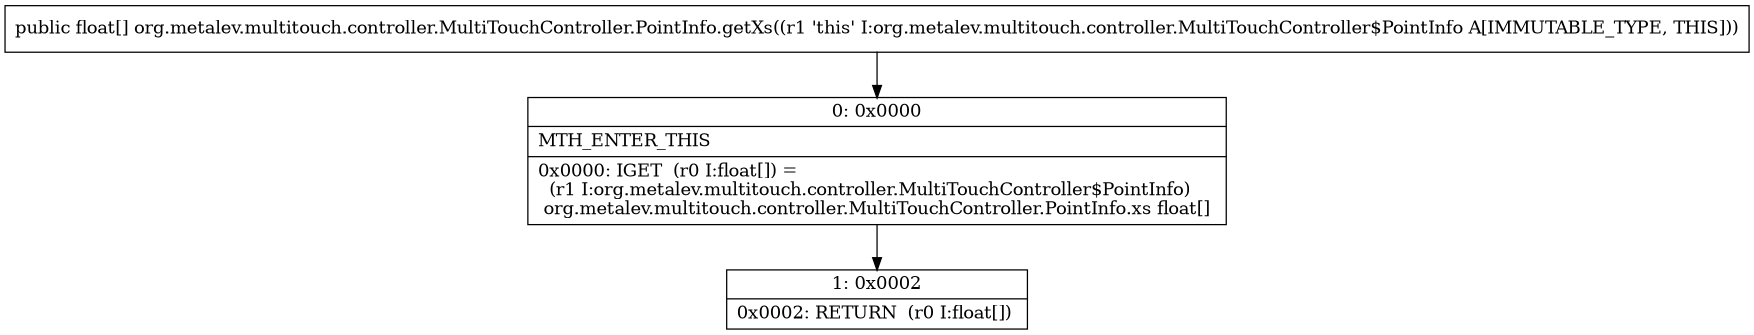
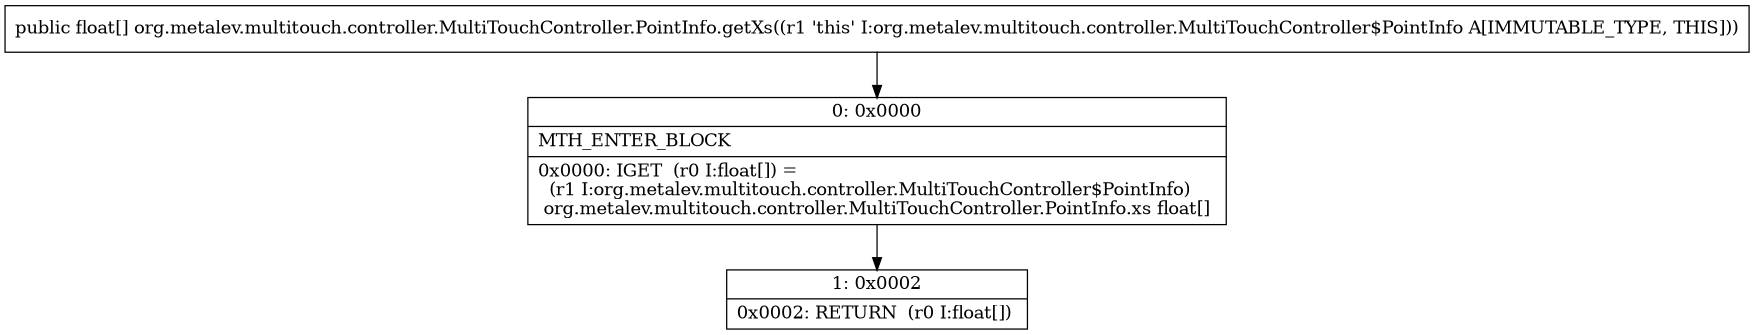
(625, 141) -> (635, 141)
